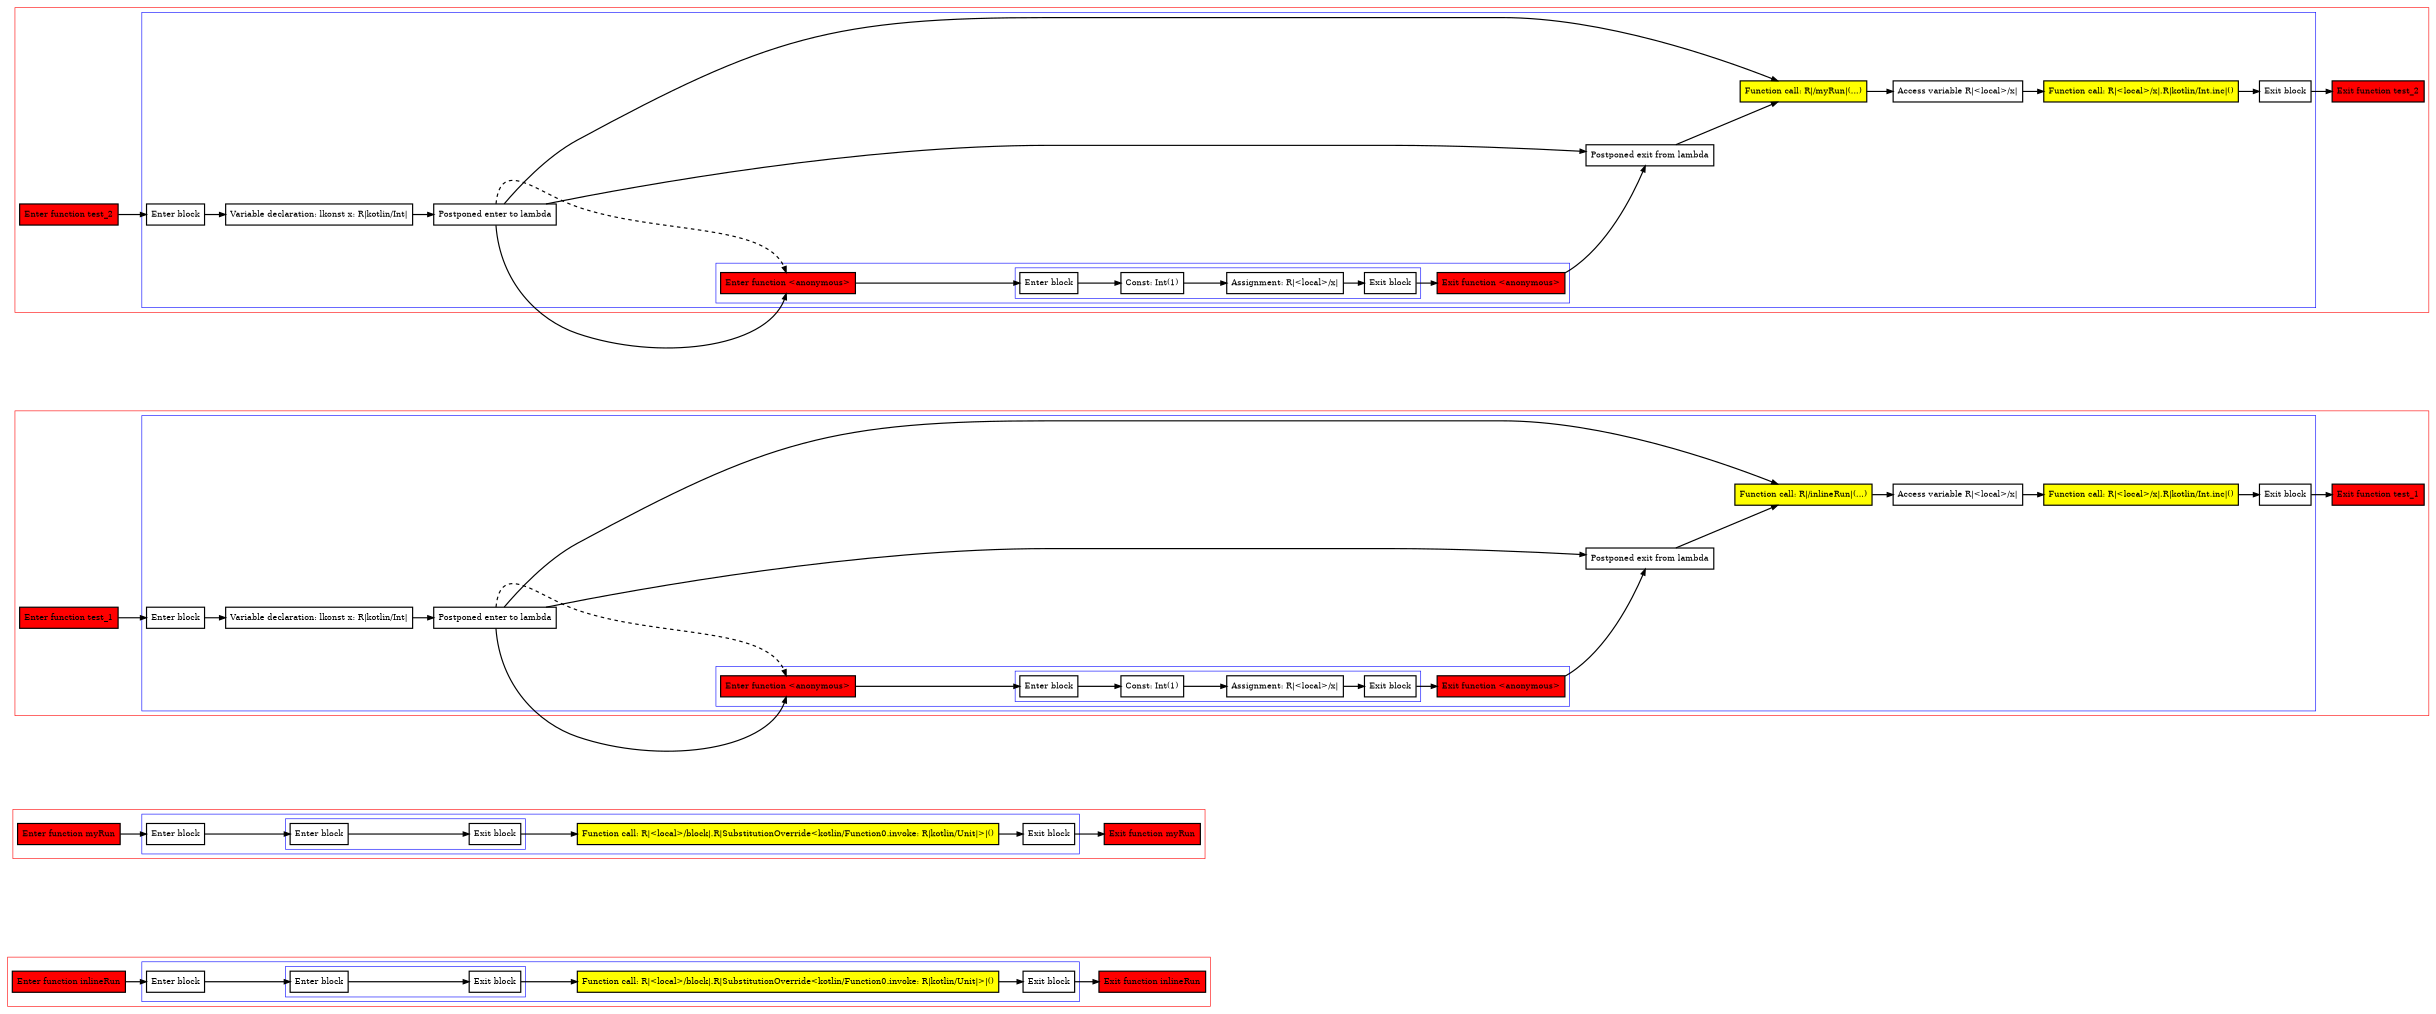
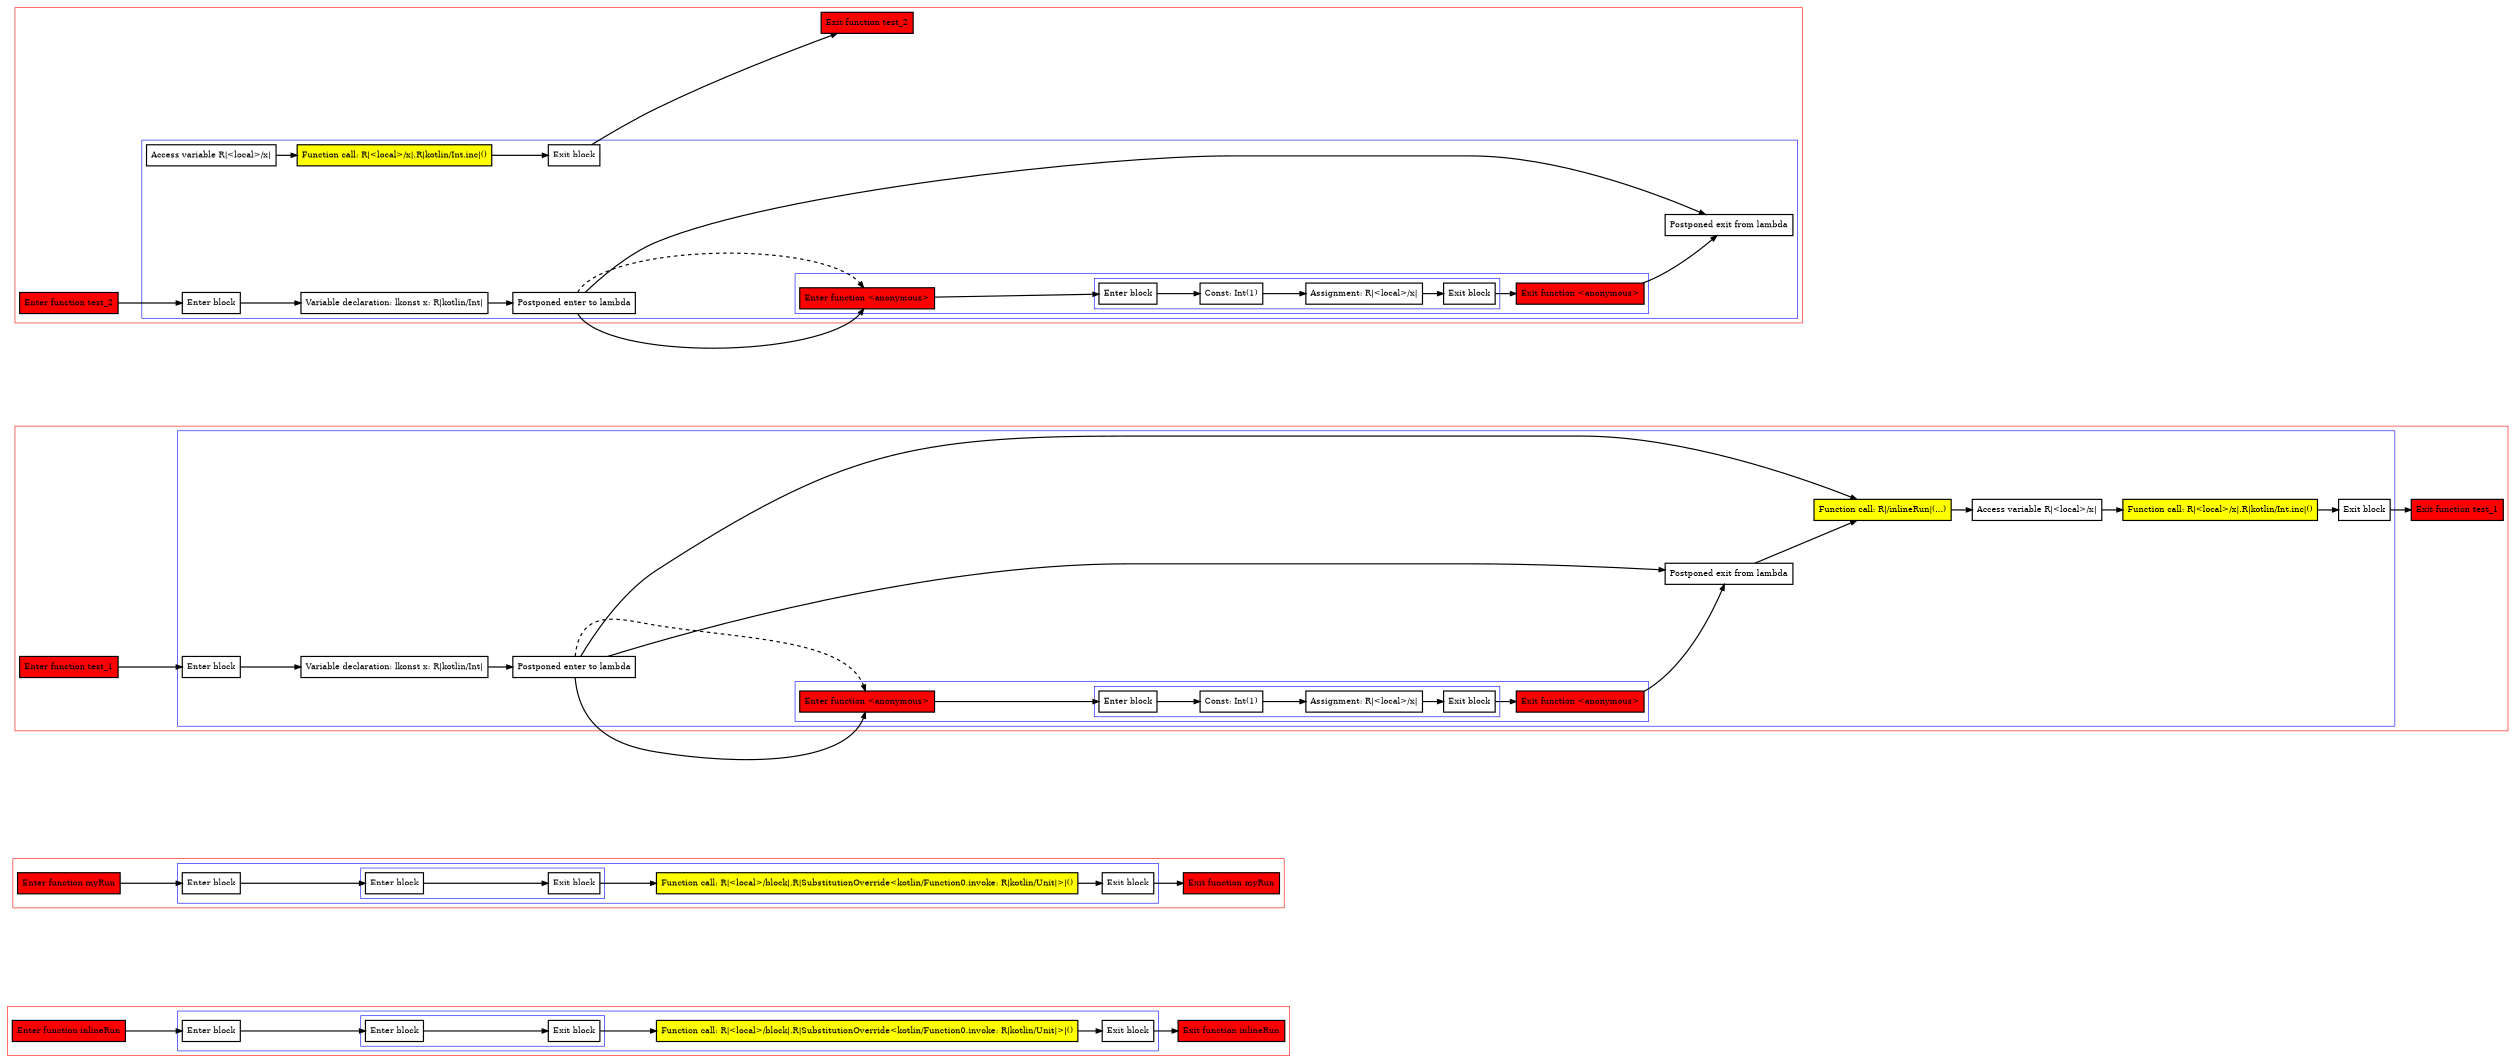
(1803, 91) -> none
